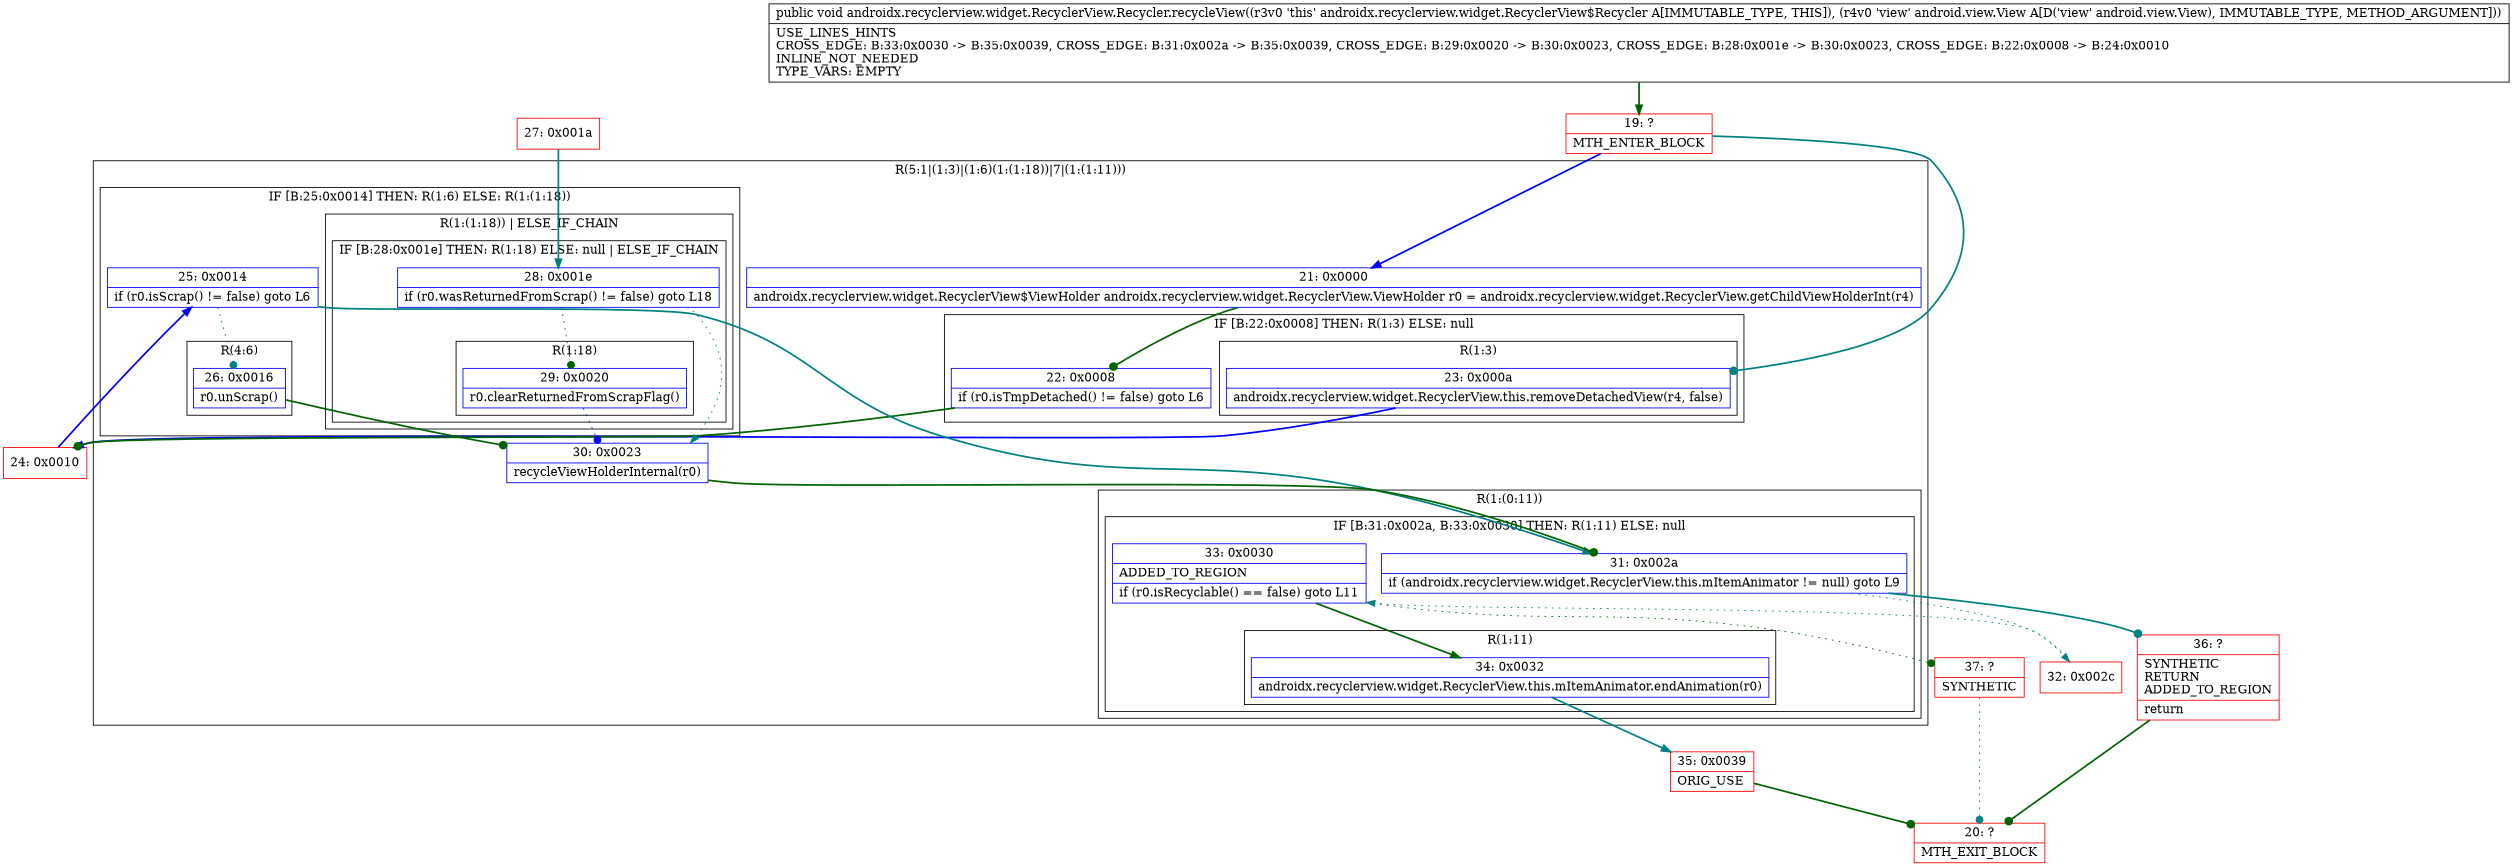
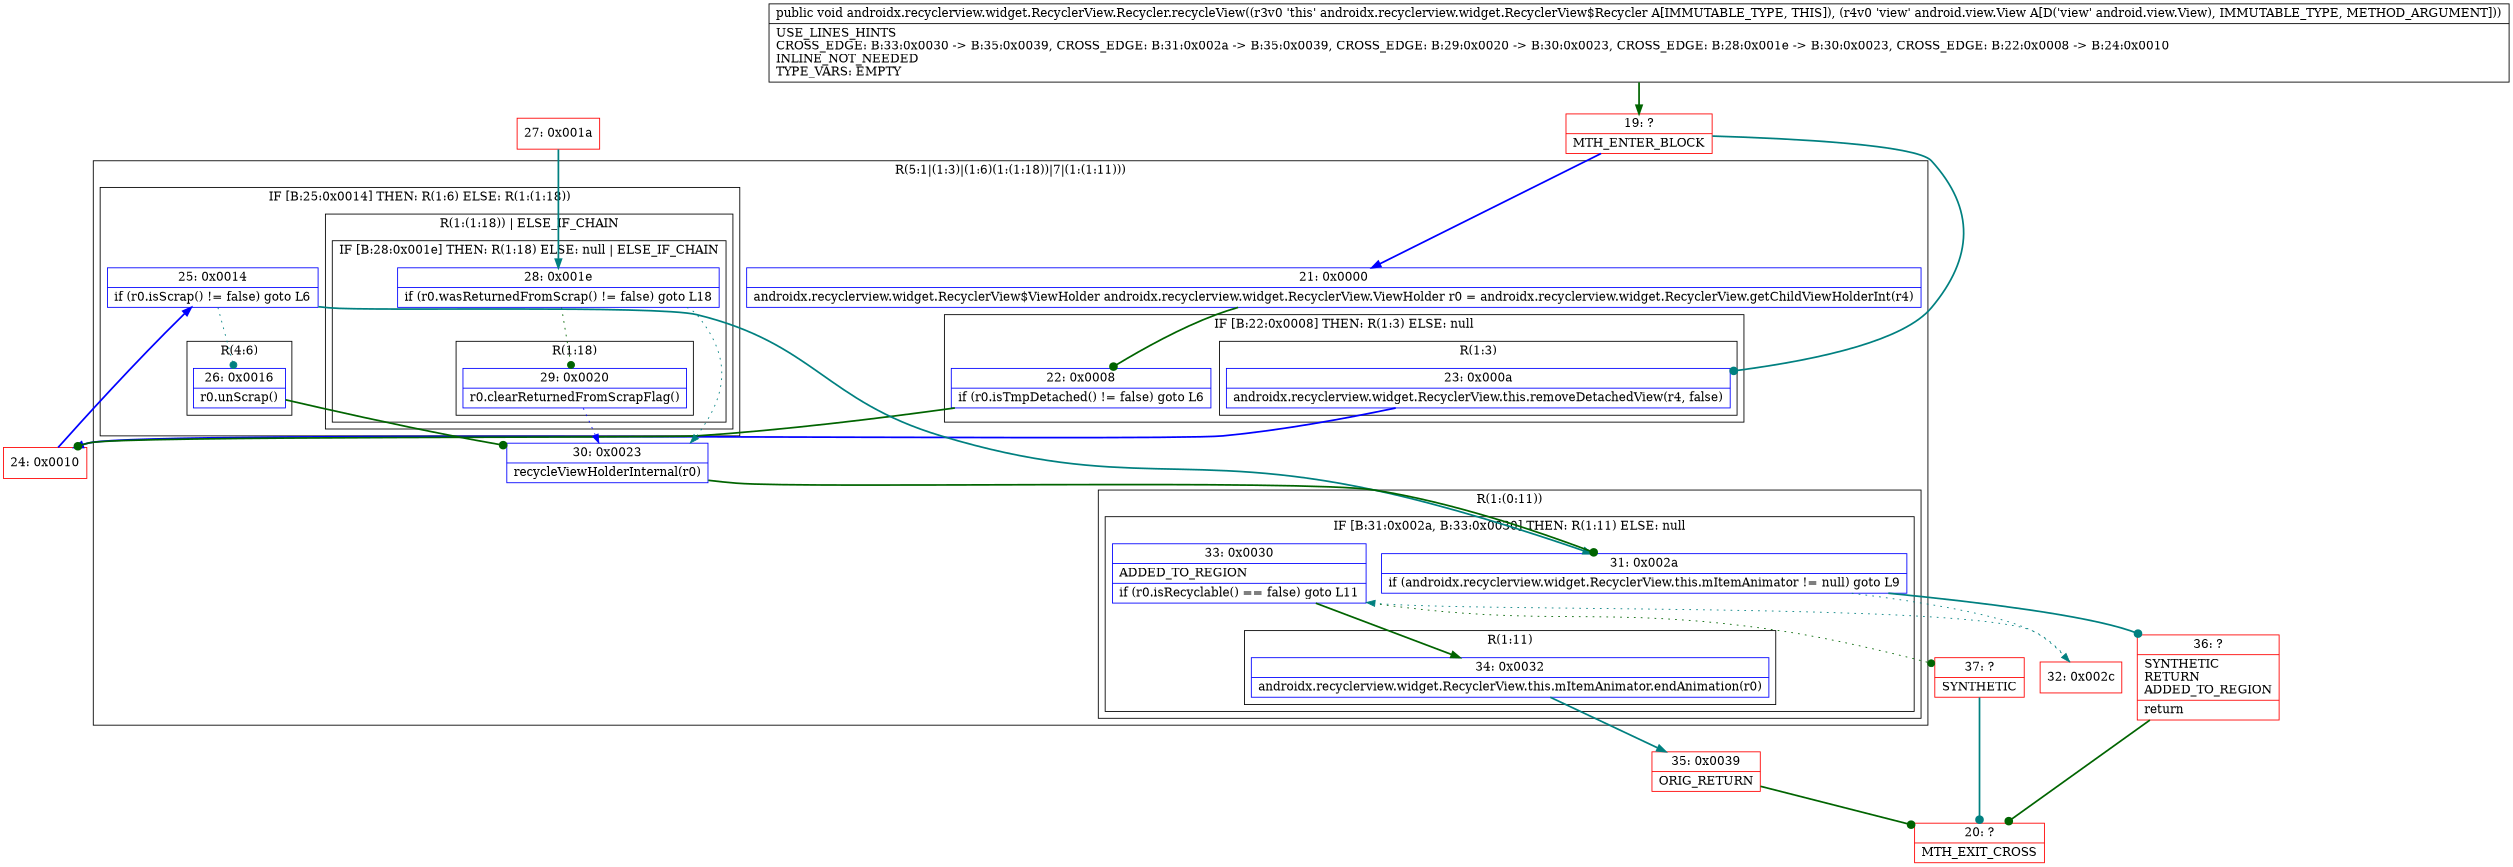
(590, 422) -> (589, 422)
(1980, 757) -> (1980, 757)
(1711, 781) -> (1706, 781)
(1980, 852) -> (1980, 852)
